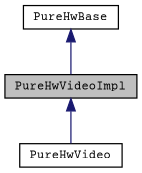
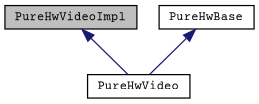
(71, 58) -> (168, 56)
